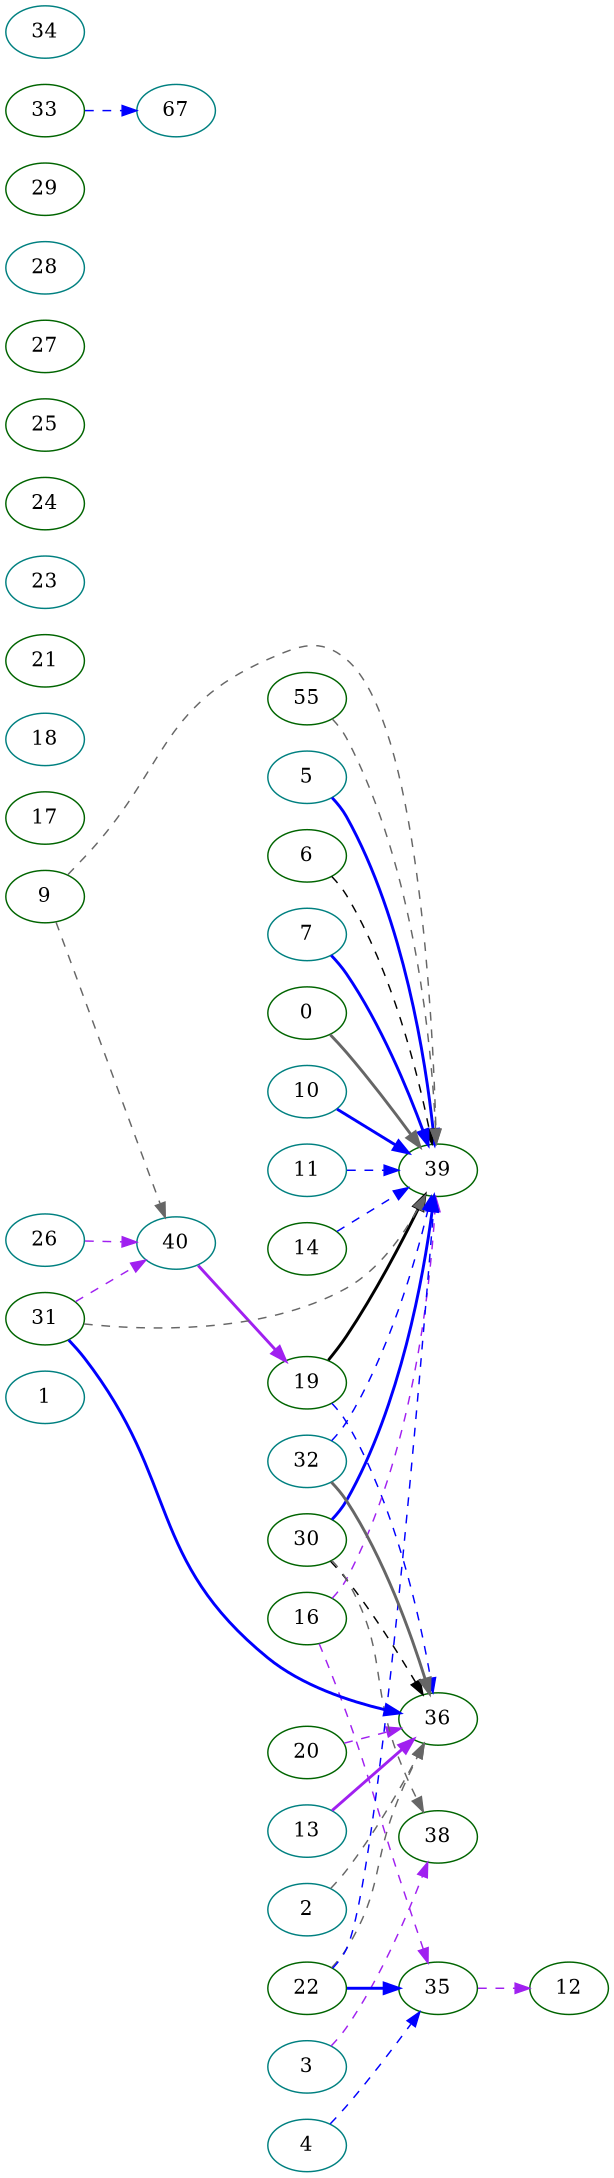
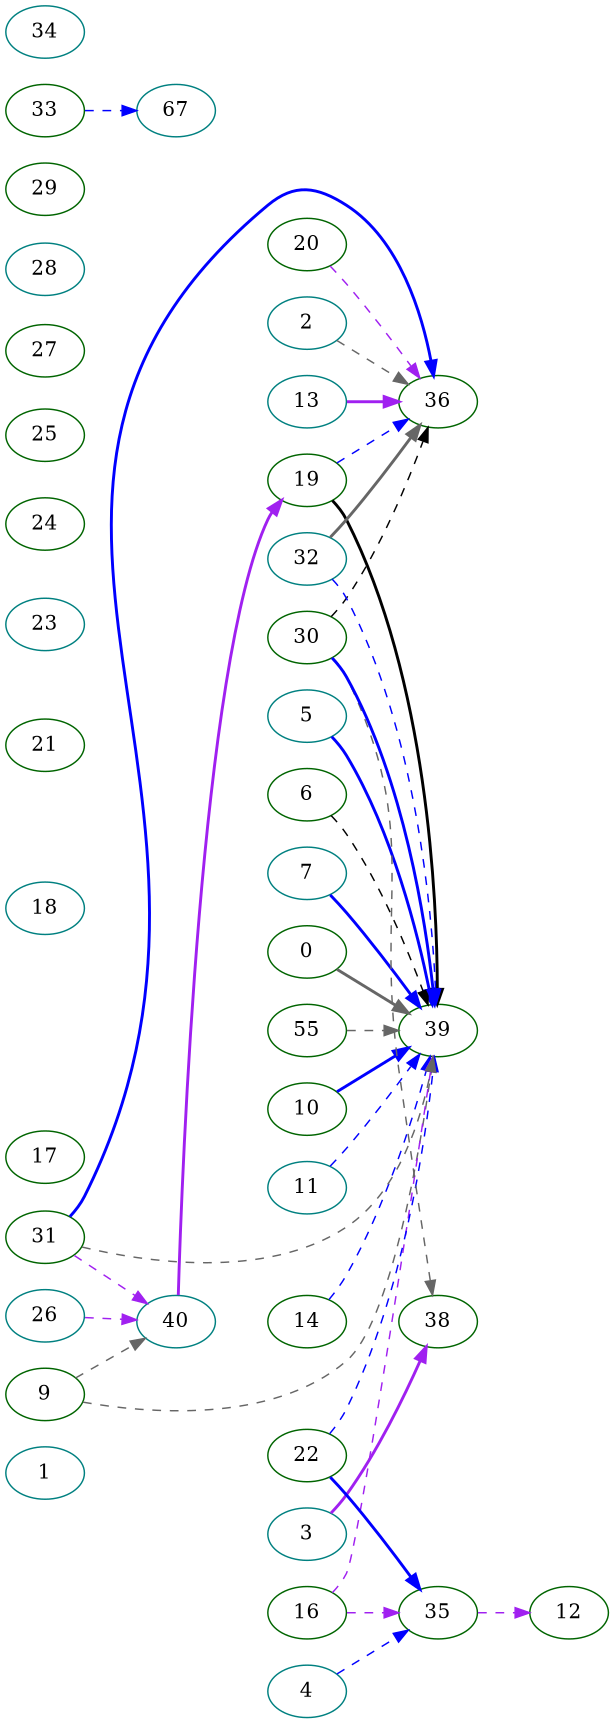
(307, 1092) -> (307, 1109)
(379, 1864) -> none
(383, 1965) -> (383, 1436)
